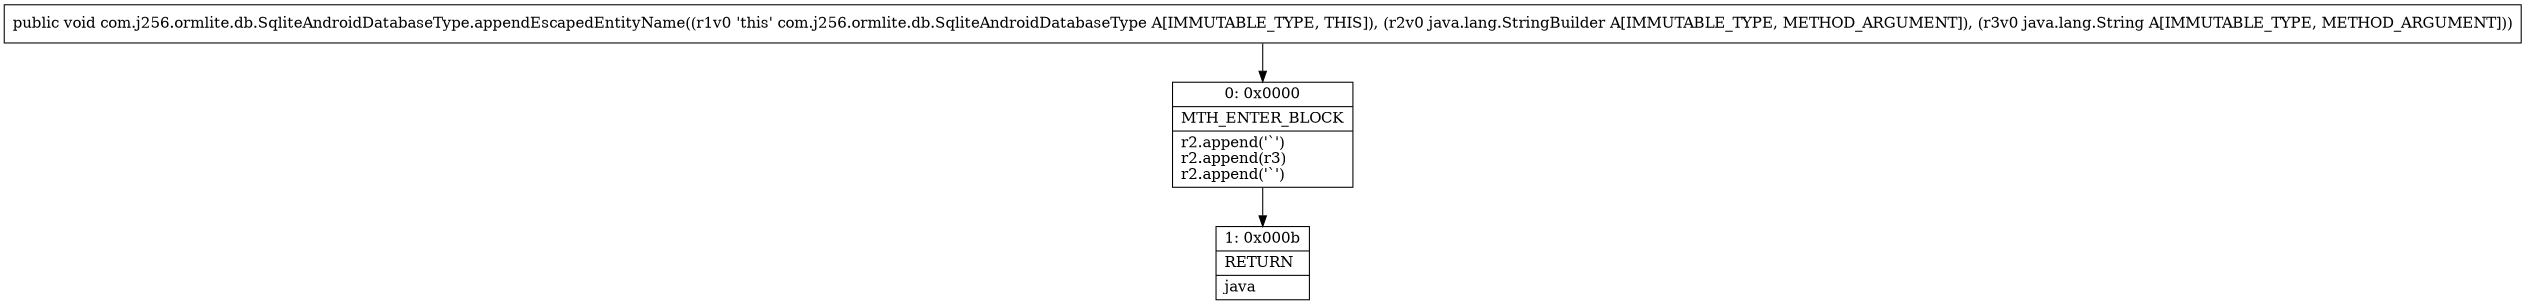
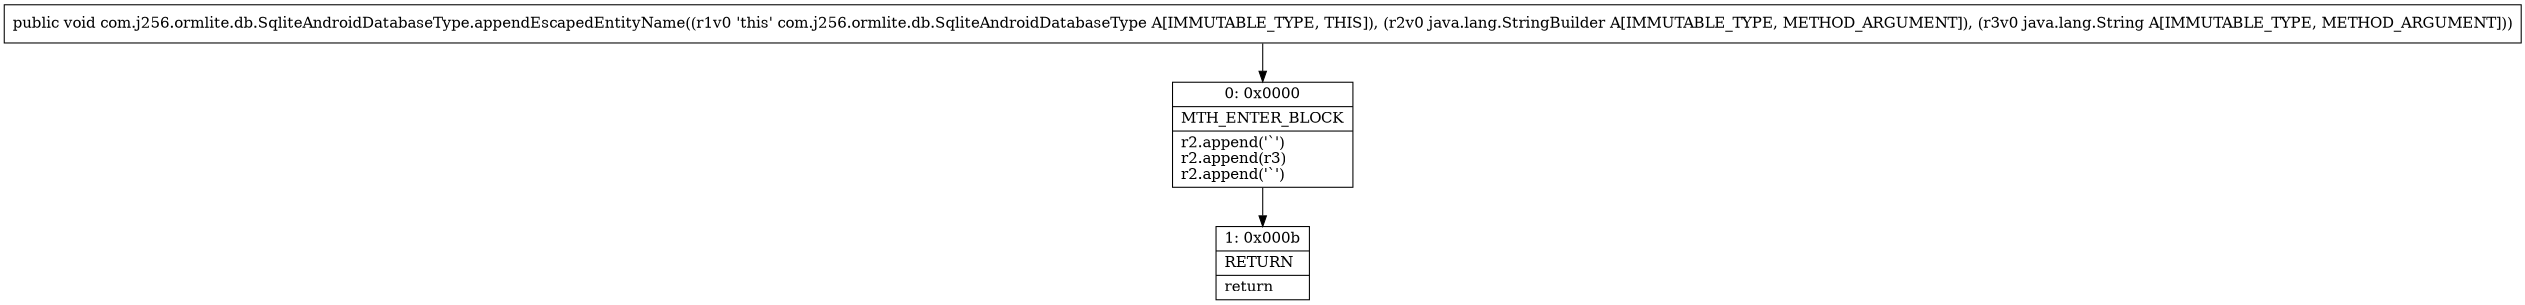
(1240, 287) -> (1249, 287)
